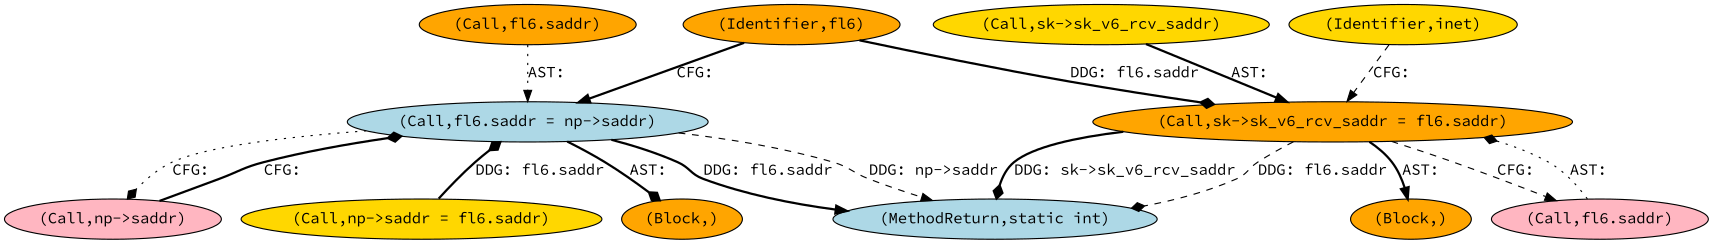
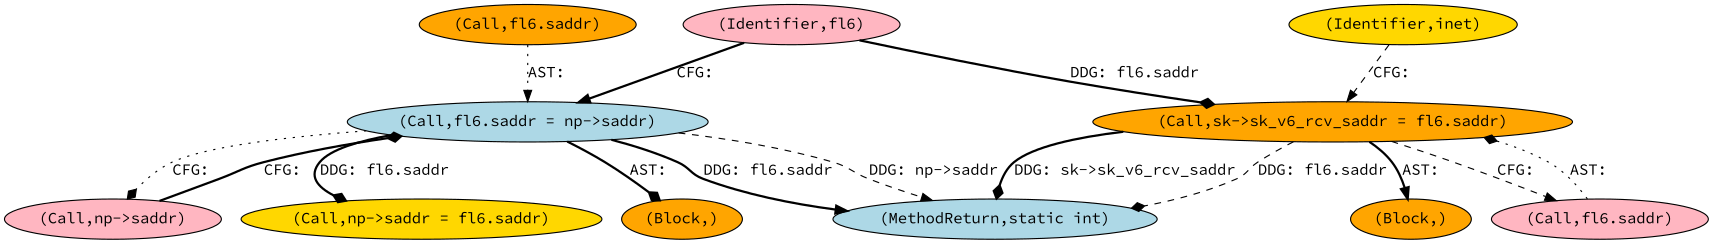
(792, 25) -> (792, 25)
(1101, 25) -> none
(463, 173) -> (328, 155)
